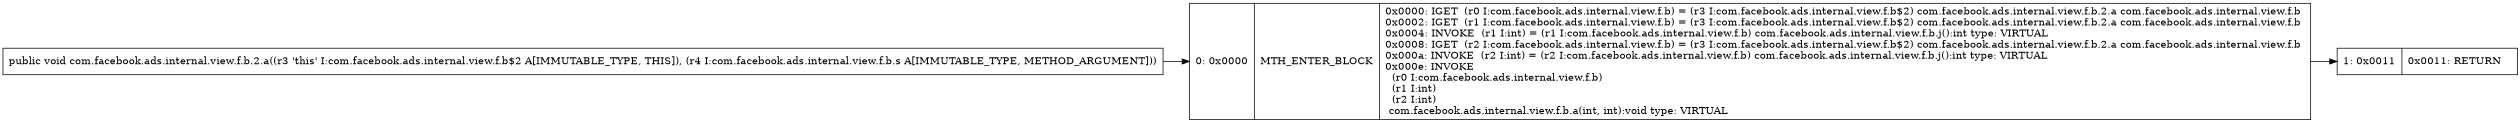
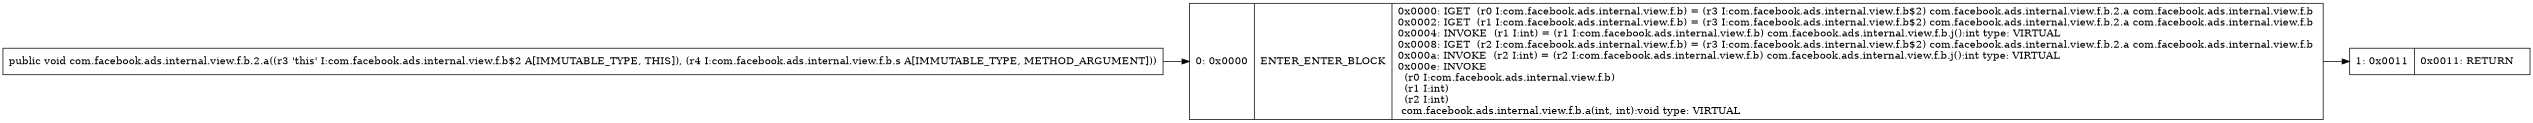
(1317, 61) -> (1323, 61)
